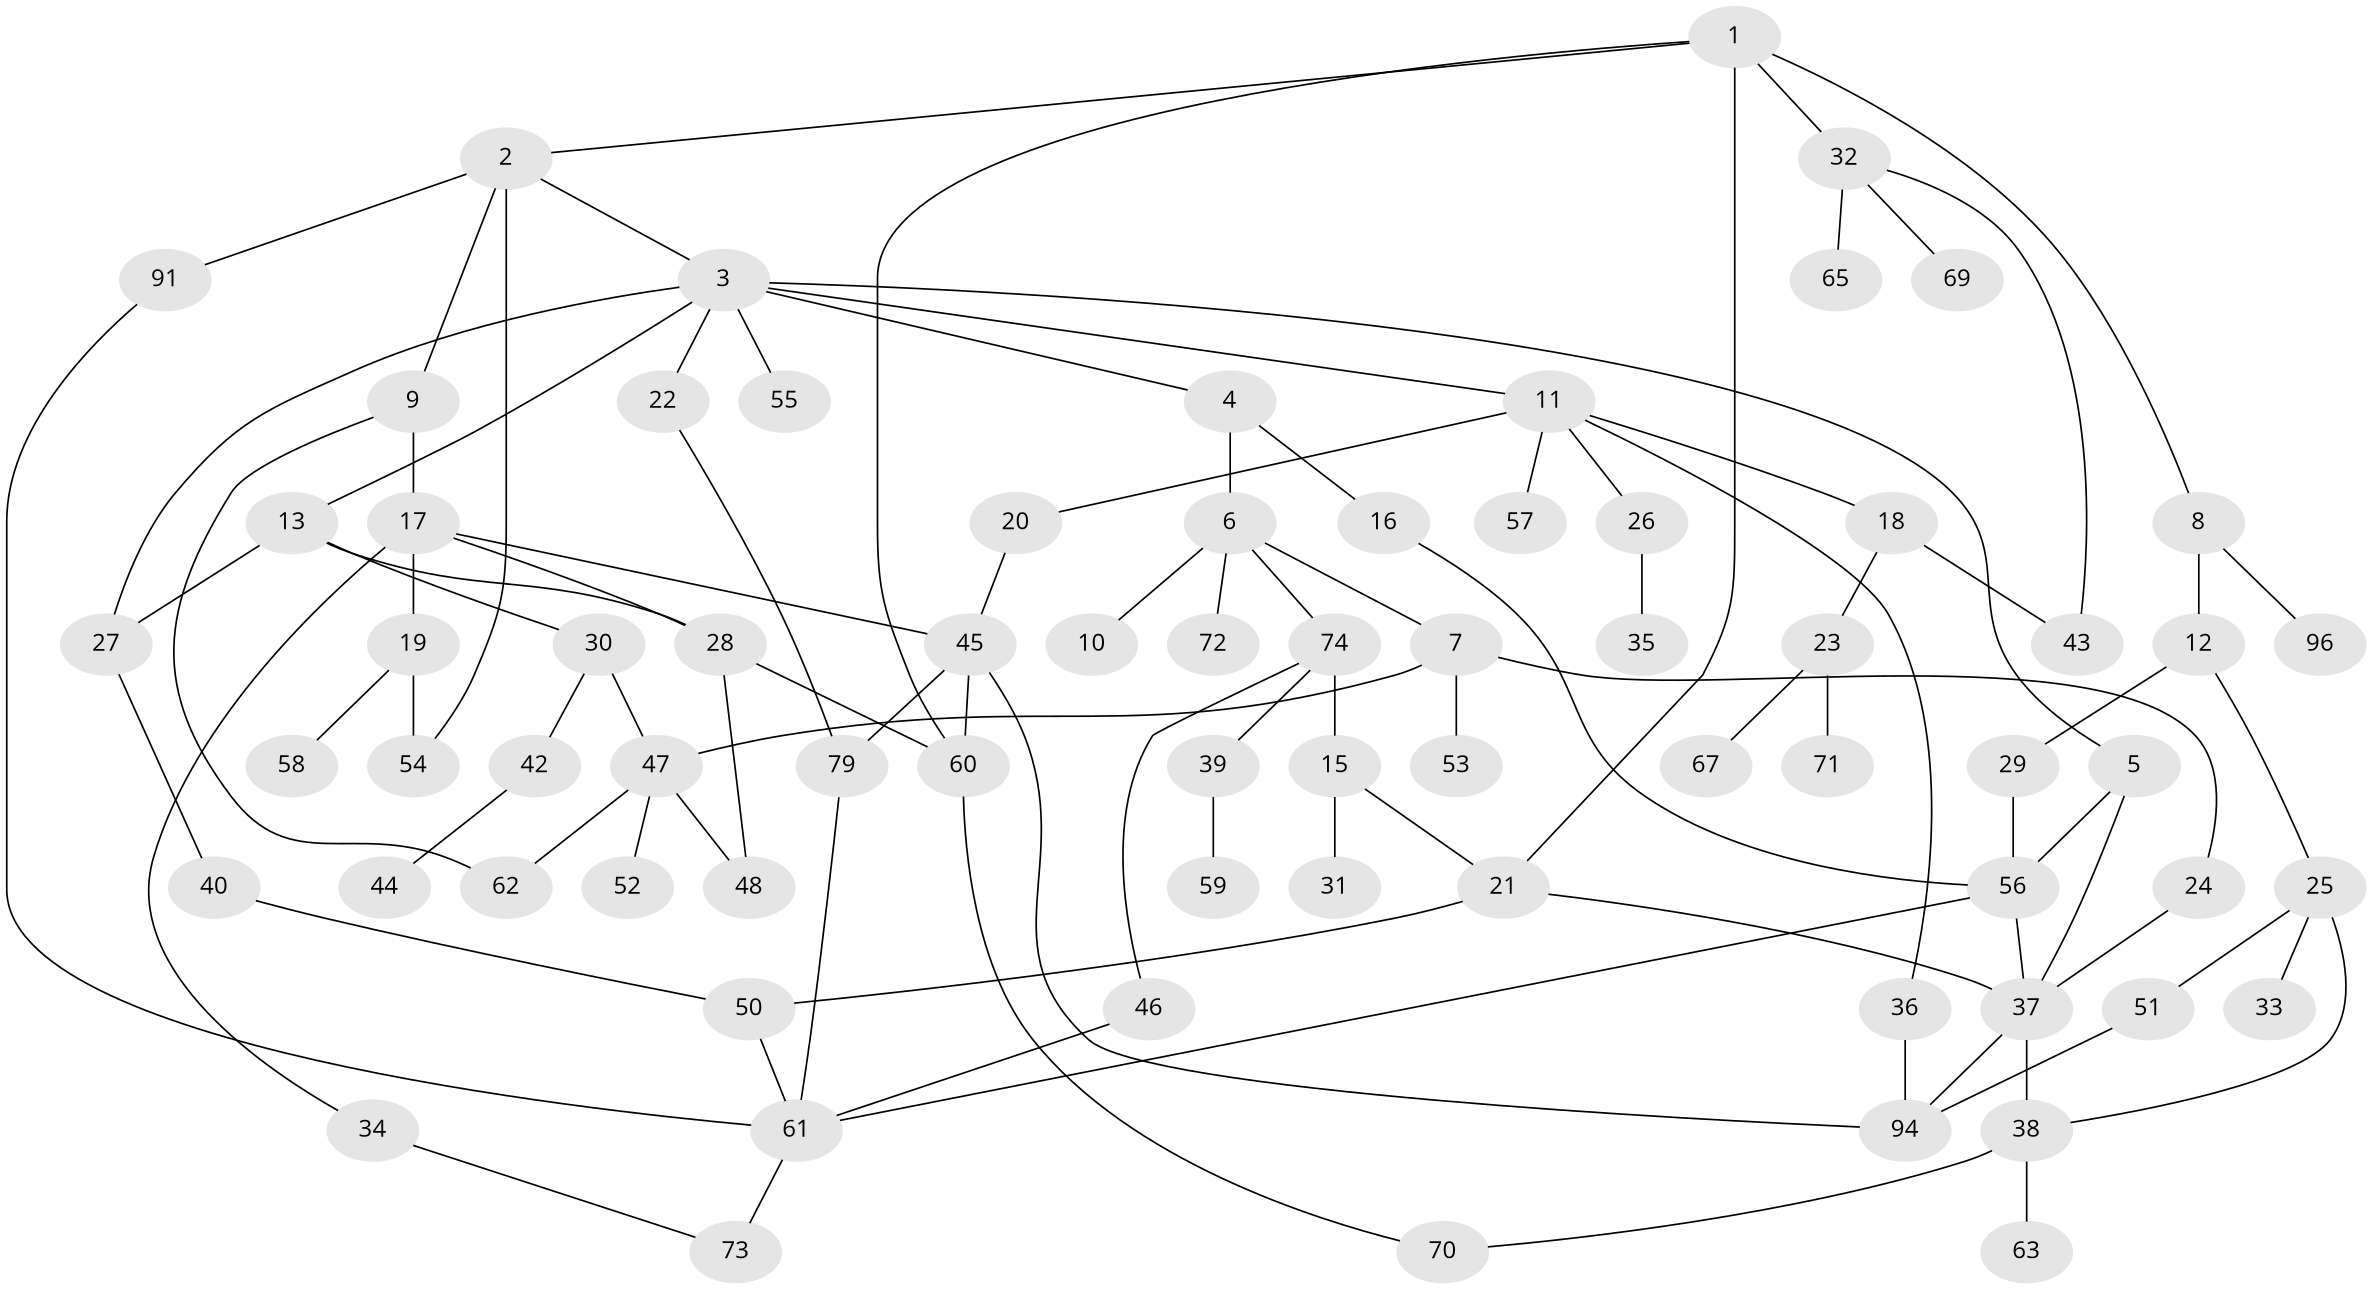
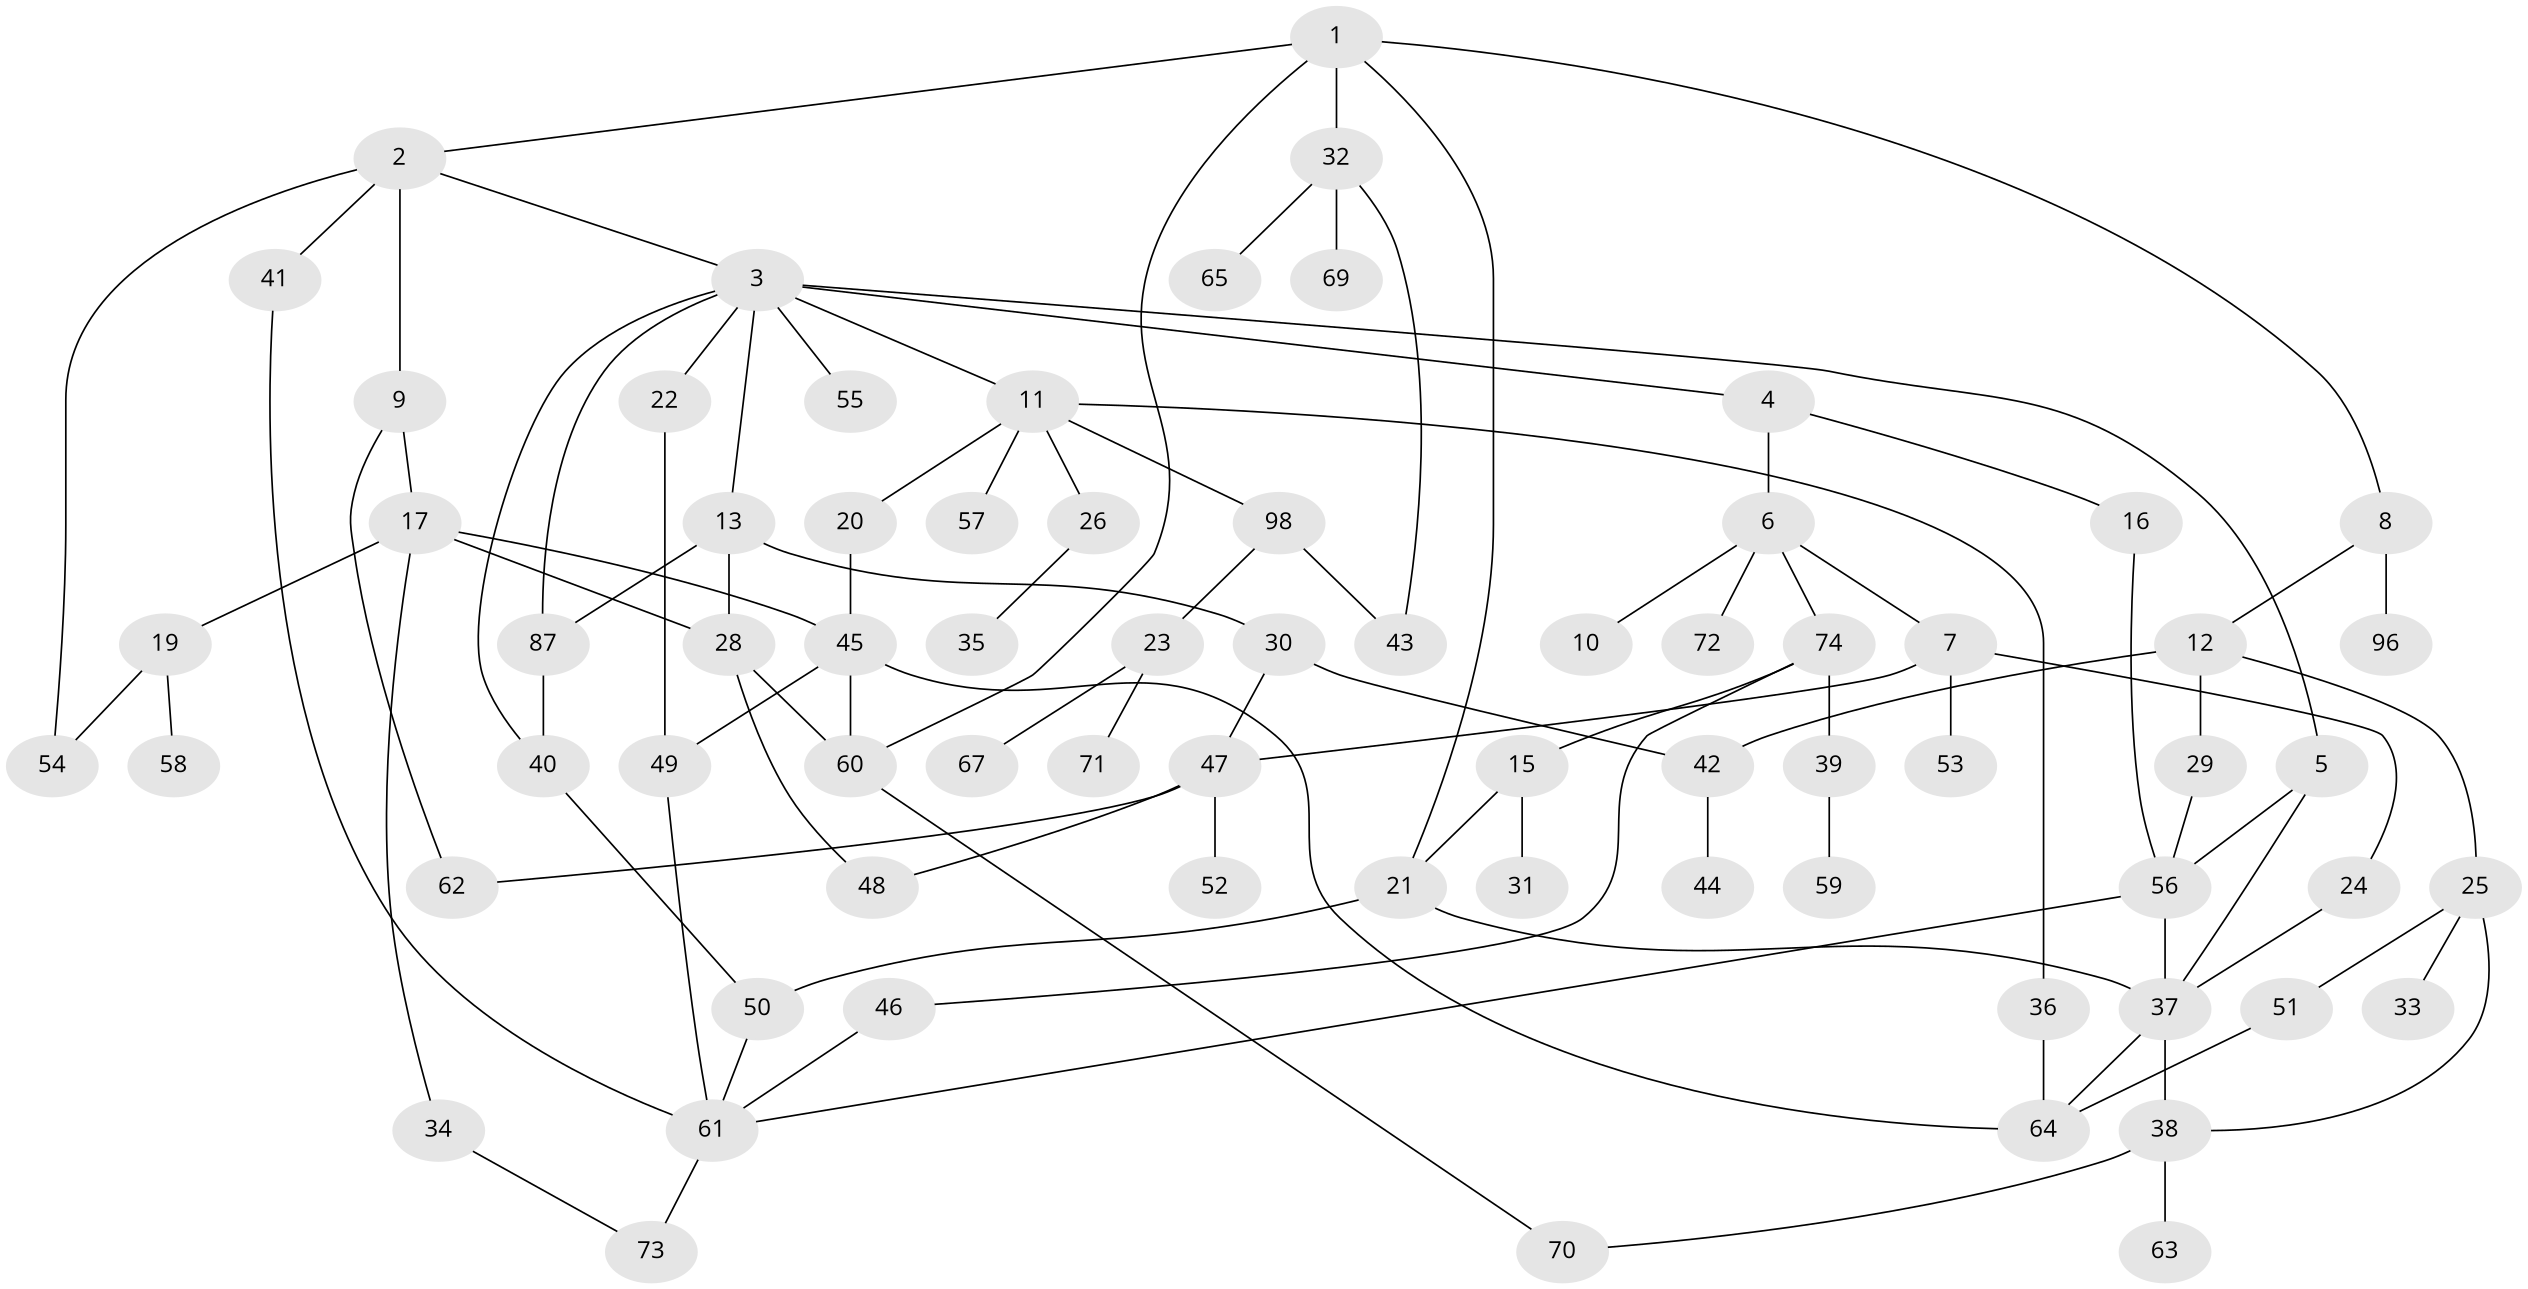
(165, 280) -> (275, 280)
none -> (514, 470)
(1892, 523) -> (1279, 523)
(106, 645) -> (543, 645)
none -> (1936, 691)
(842, 766) -> (665, 766)
(1905, 1131) -> (2044, 1131)
